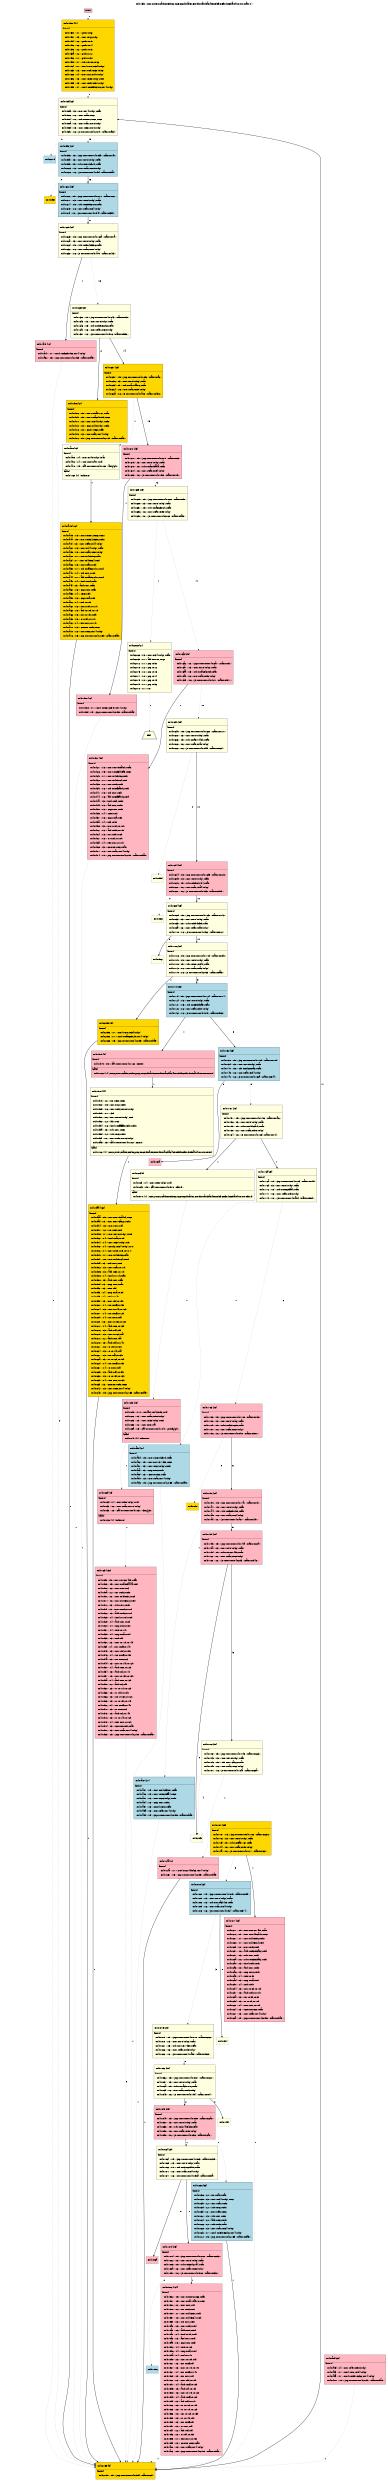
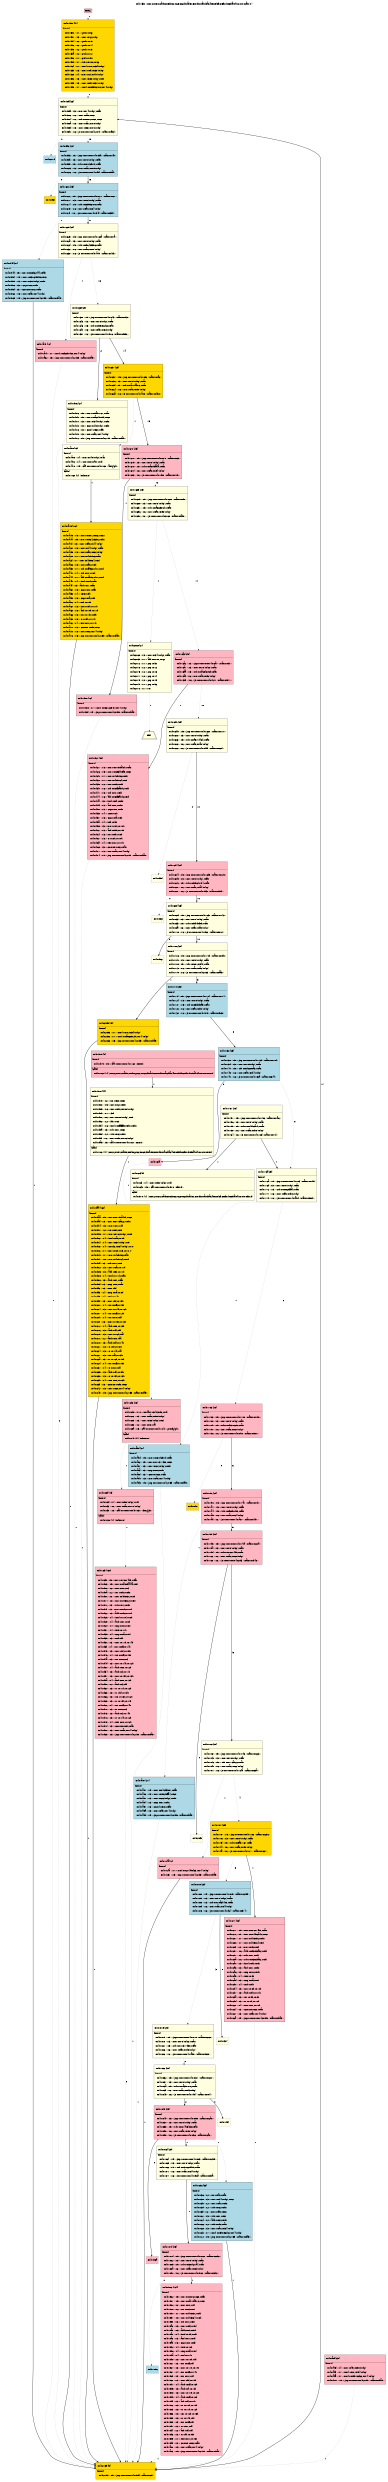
(88, 11) -> (88, 11)
none -> (33, 281)
(71, 298) -> (71, 298)
(97, 421) -> (97, 421)
(174, 1033) -> none
(250, 1092) -> (293, 1122)
(167, 1299) -> (152, 1261)
(199, 1803) -> (236, 1797)
(168, 2217) -> (148, 2196)
